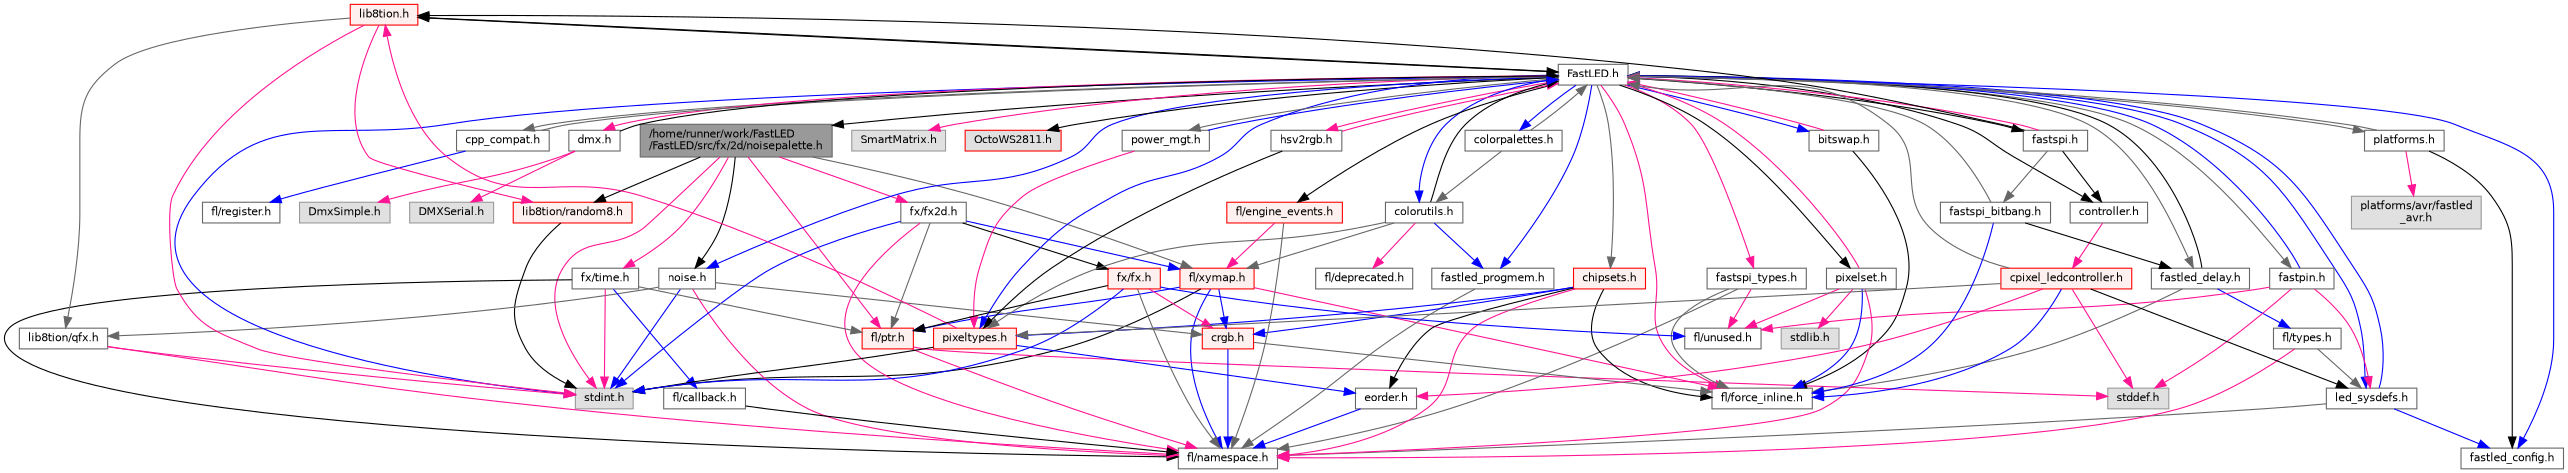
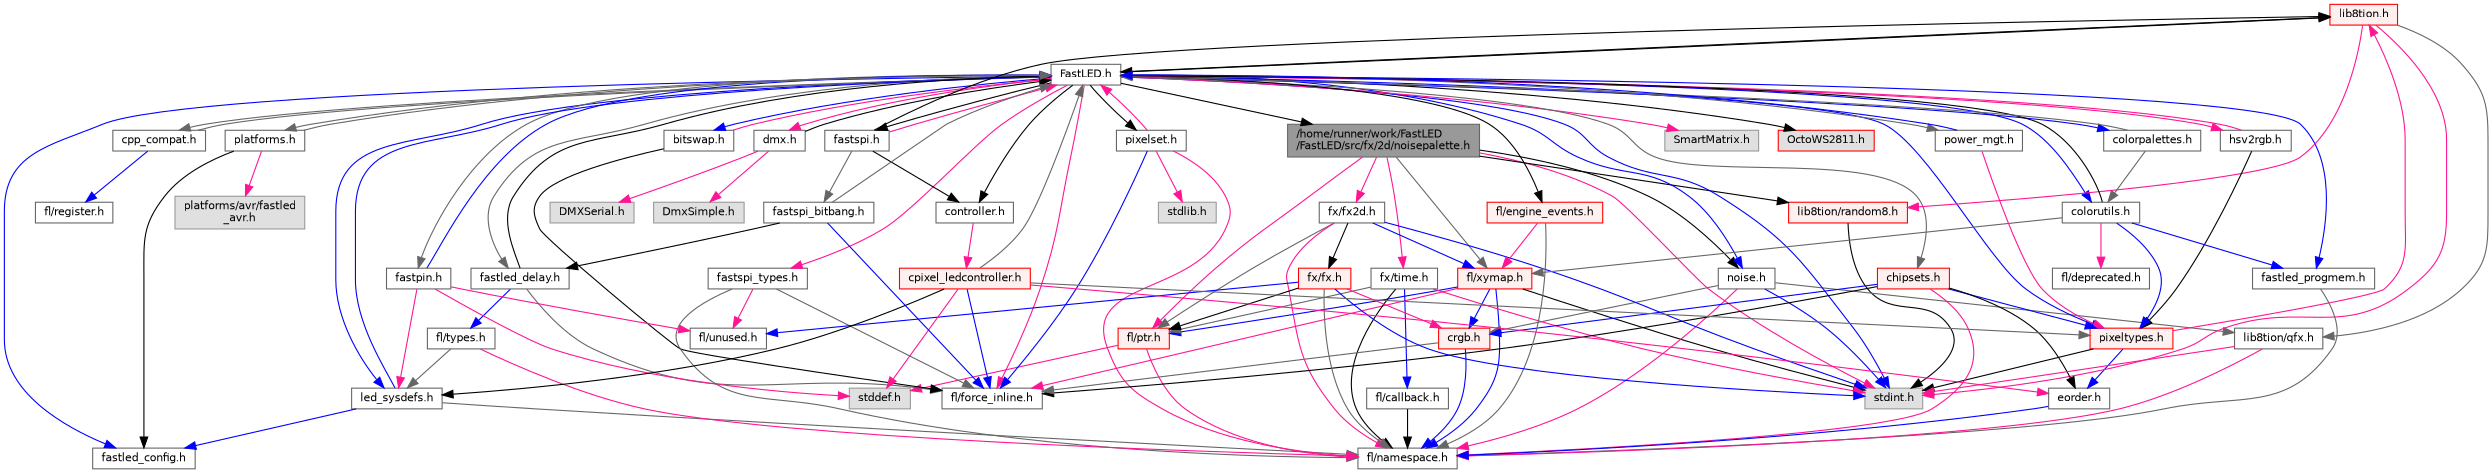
(1184, 247) -> (2157, 265)
(1797, 306) -> none
